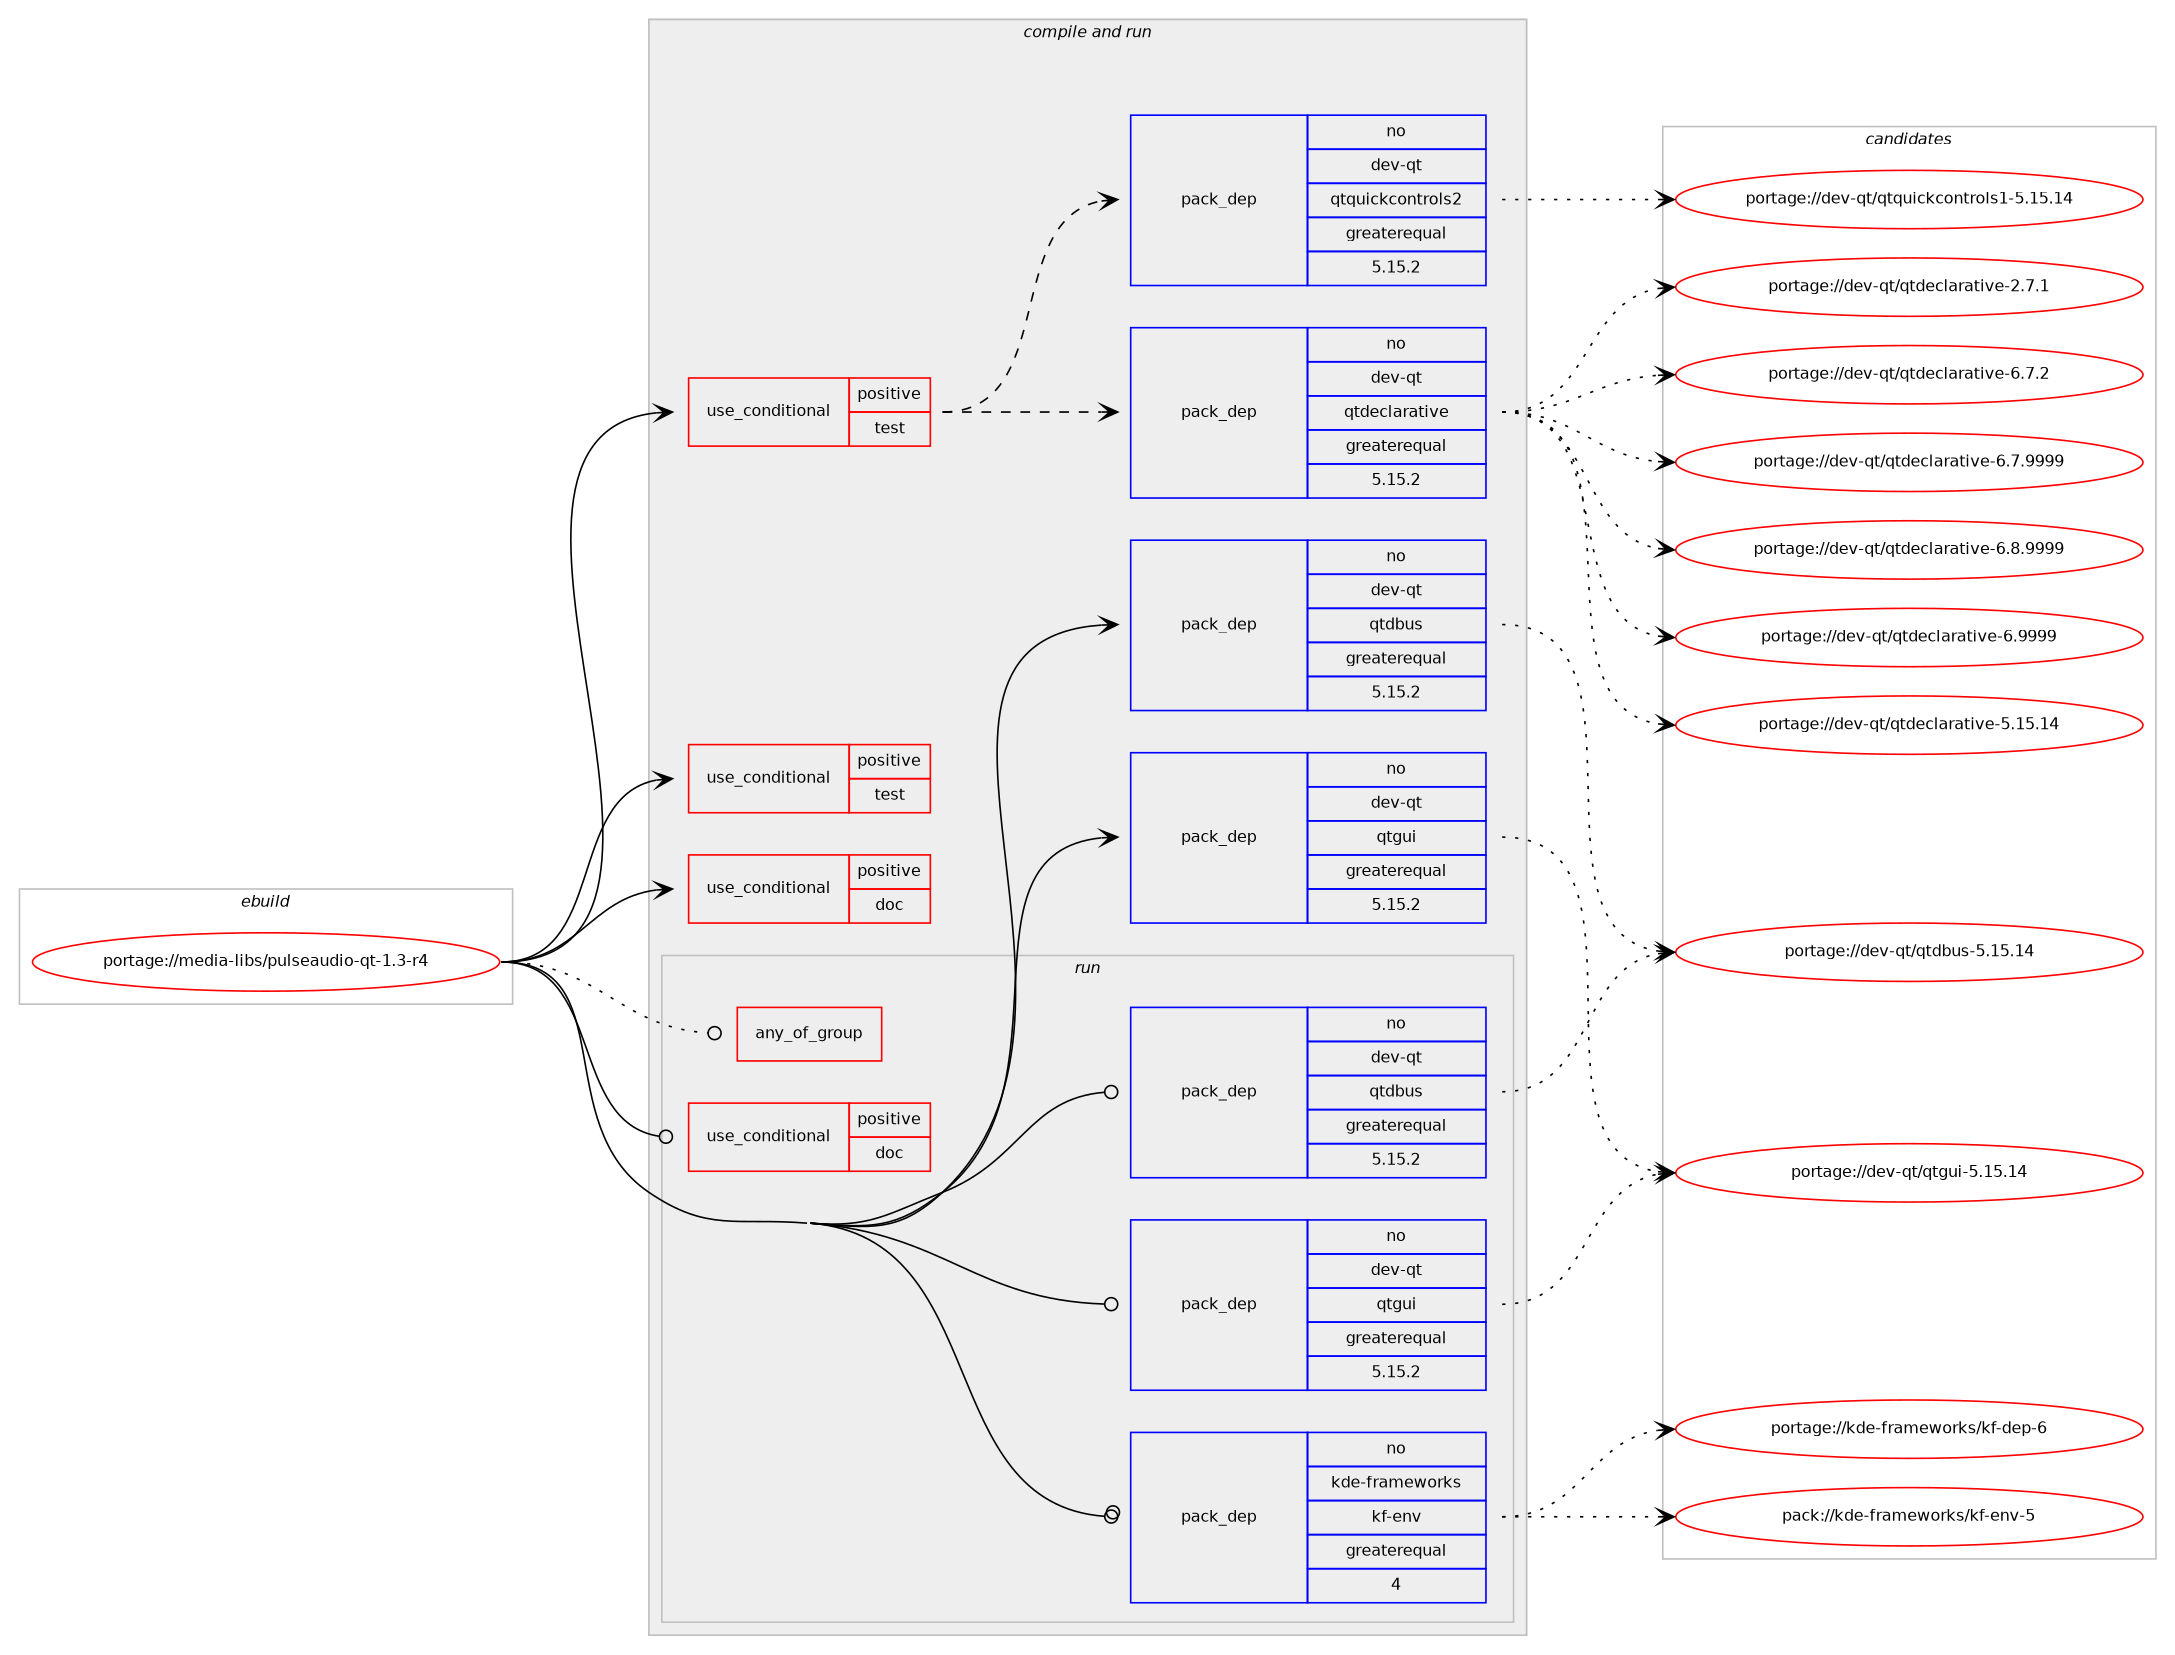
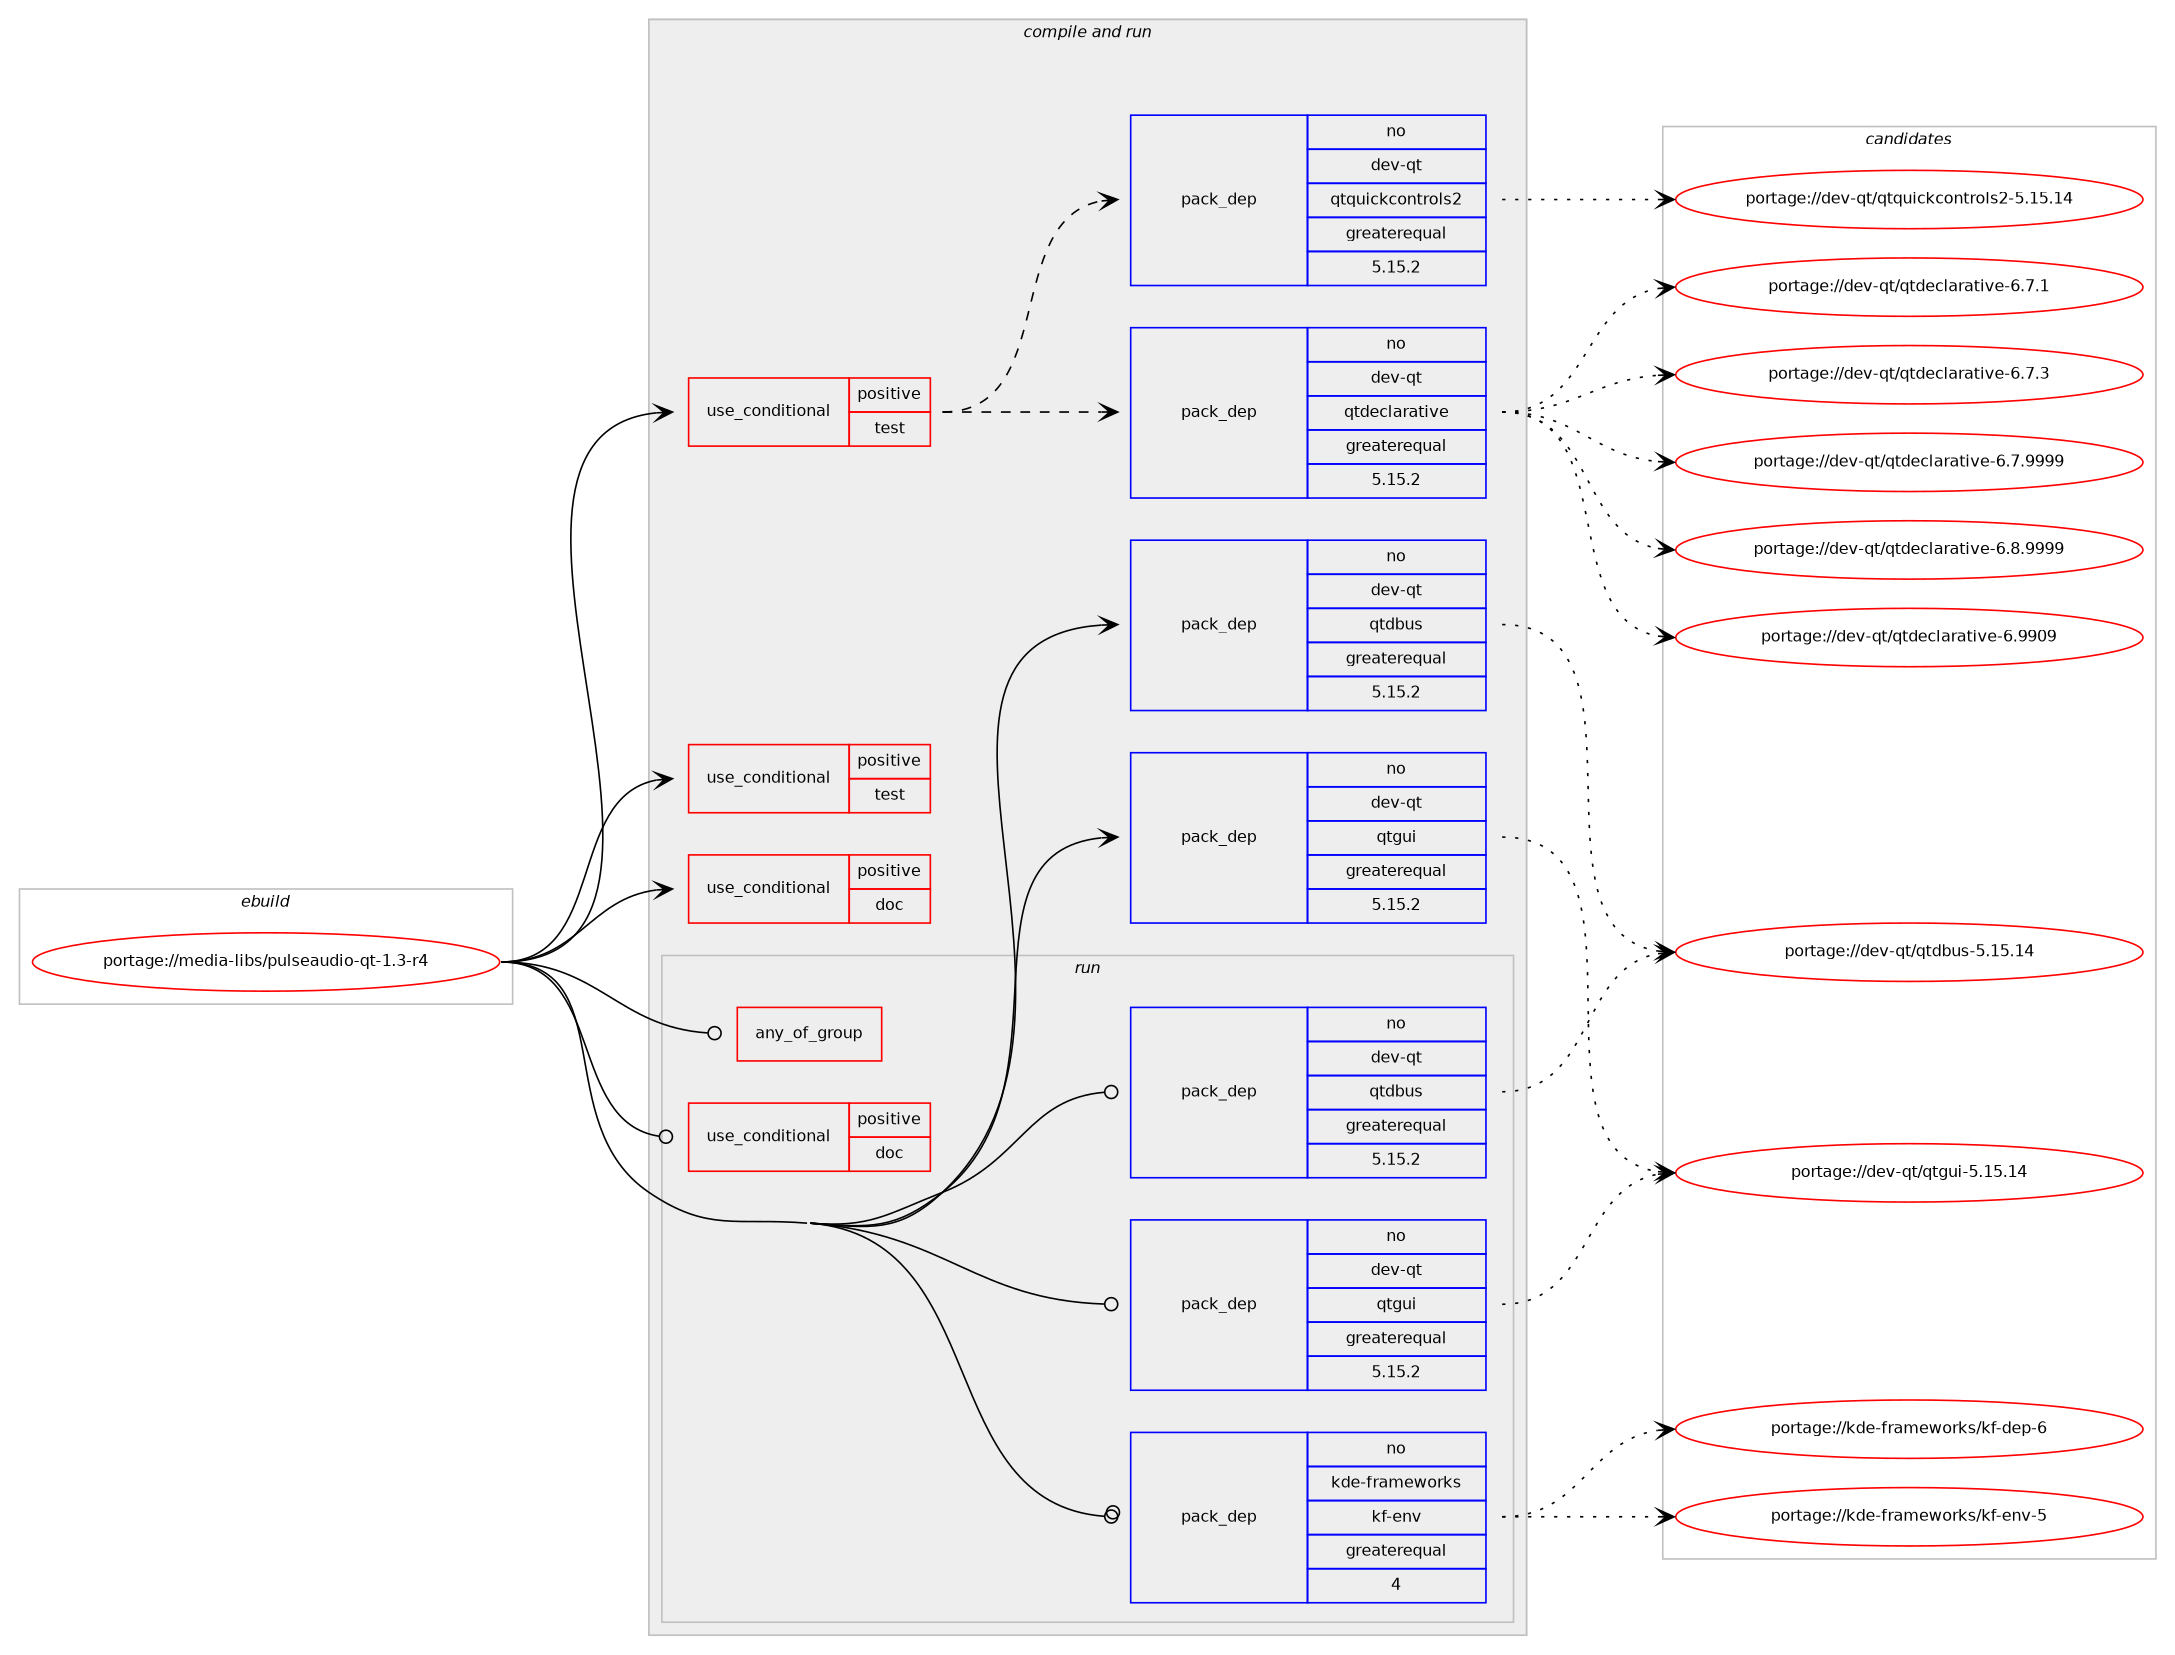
(1909, 200) -> (1909, 200)
(1909, 287) -> (1909, 287)
(1909, 375) -> (1909, 375)
(1909, 638) -> (1909, 638)
(1909, 725) -> none
(605, 994) -> (605, 994)
(1909, 1517) -> (1909, 1517)
